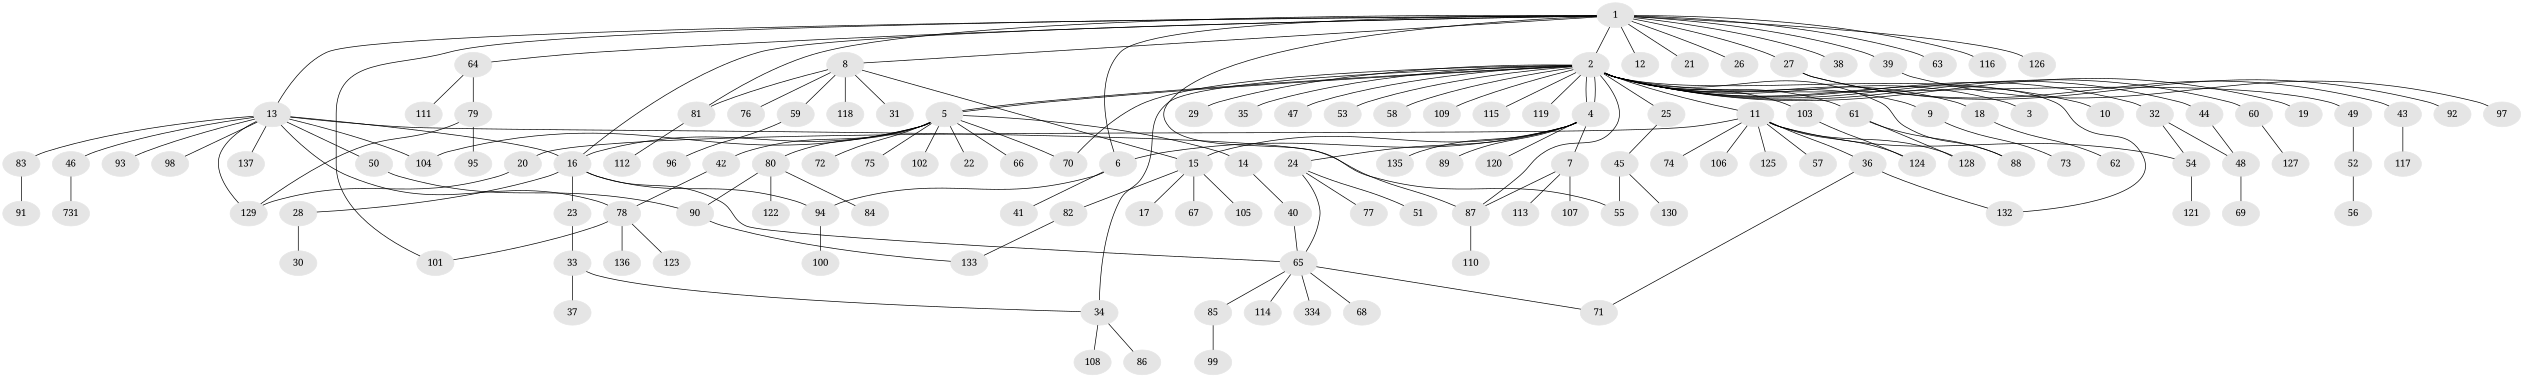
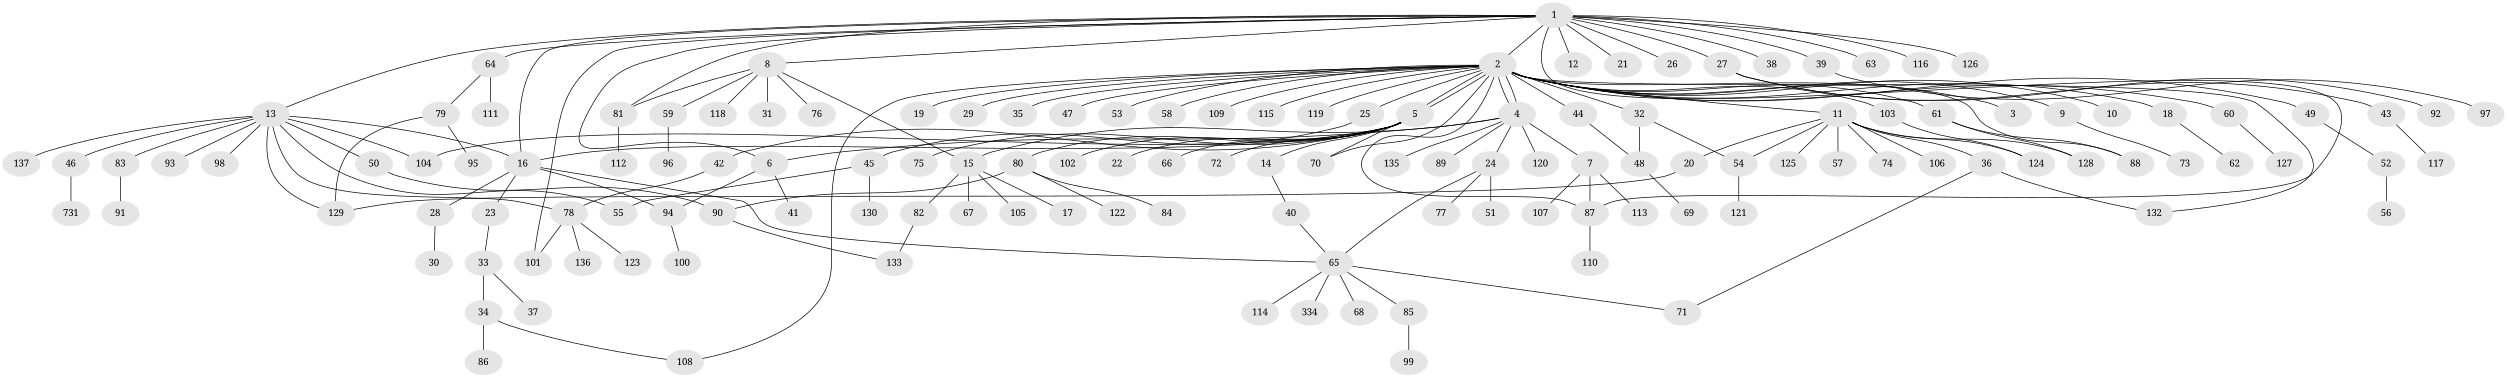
(1184, 96) -> (1006, 85)
